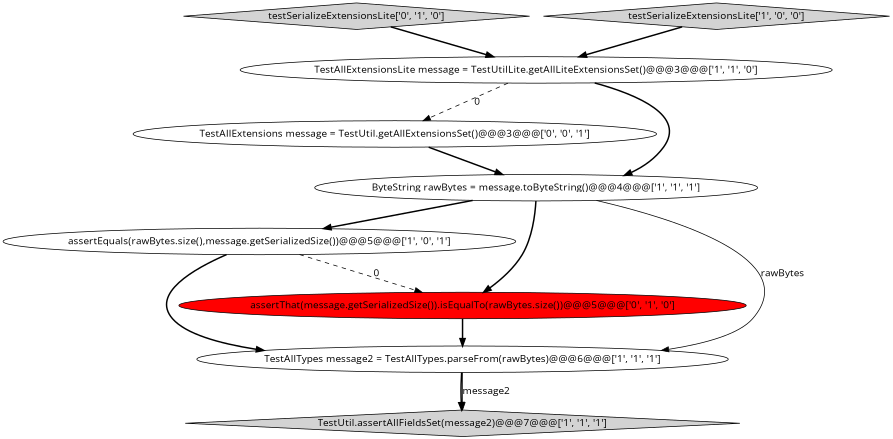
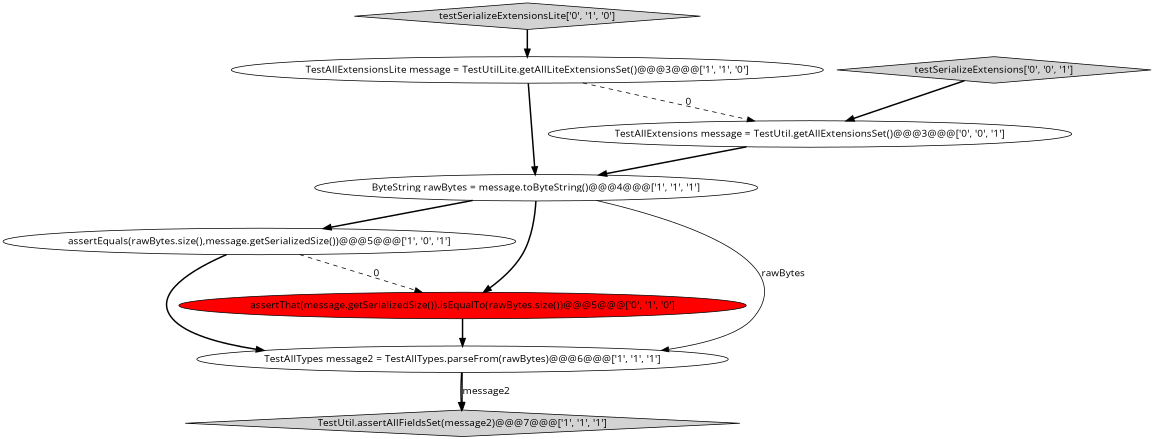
(717, 16) -> none
none -> (994, 70)
